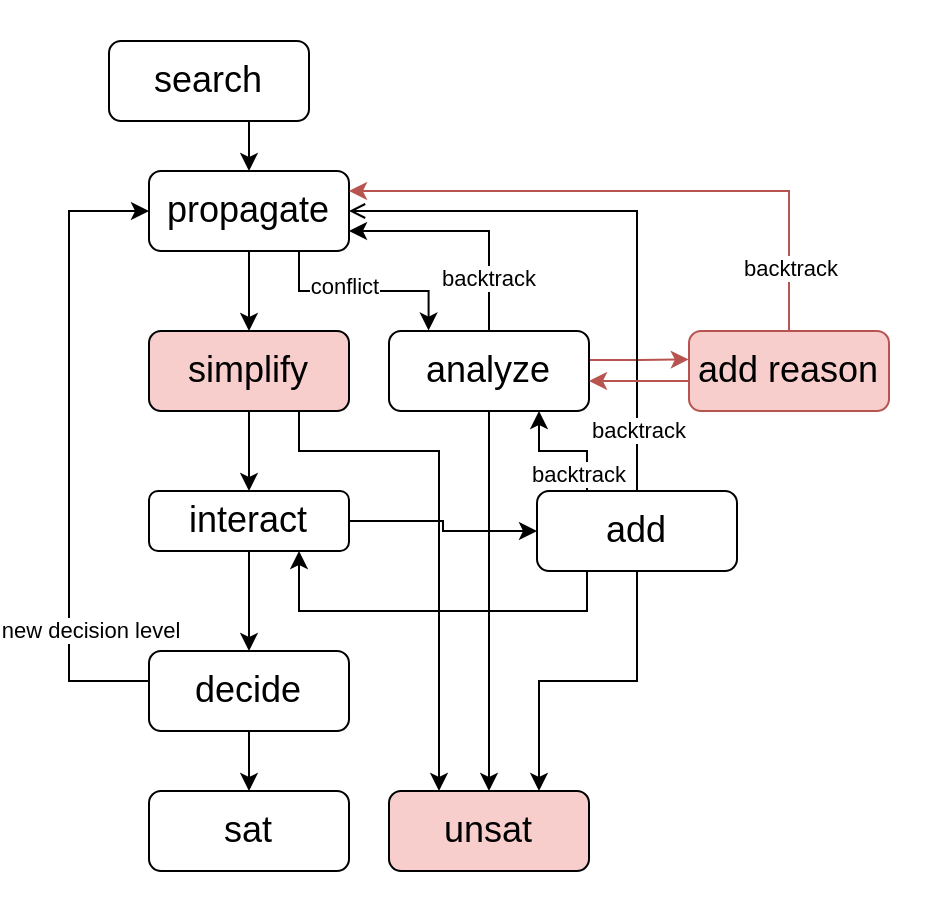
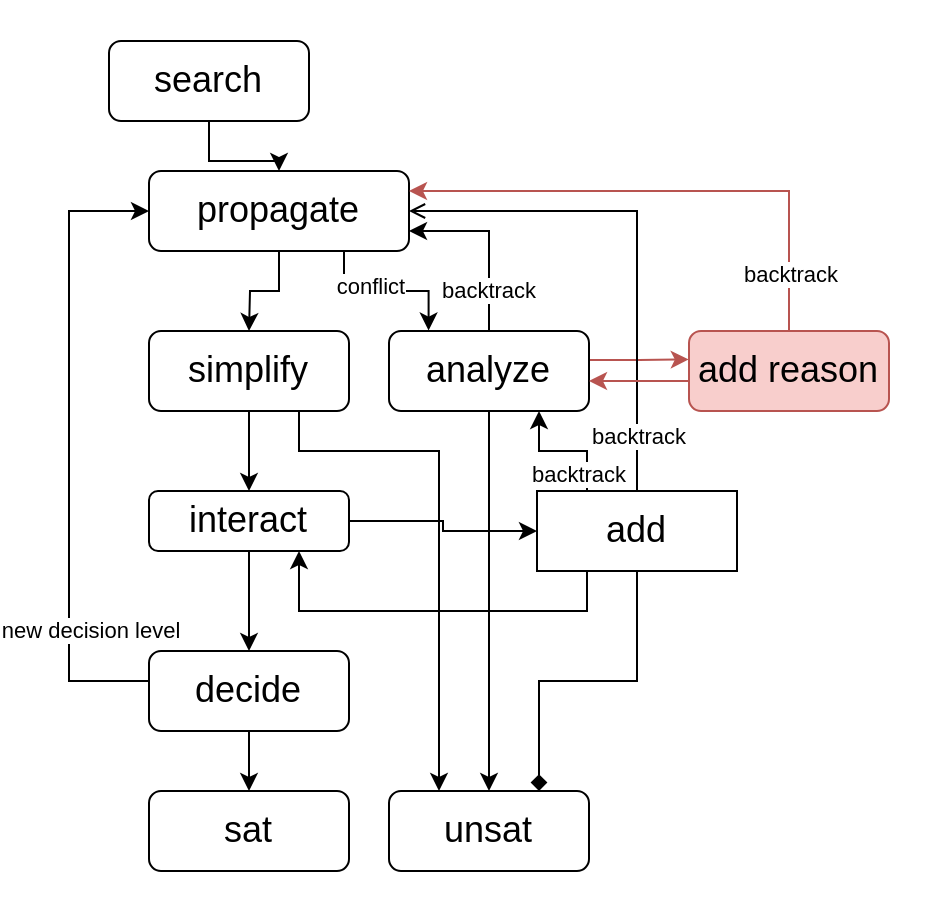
(249, 211) -> (279, 211)
(249, 371) -> (249, 371)
(637, 531) -> (637, 531)
(539, 776) -> (539, 775)
(489, 831) -> (489, 831)
